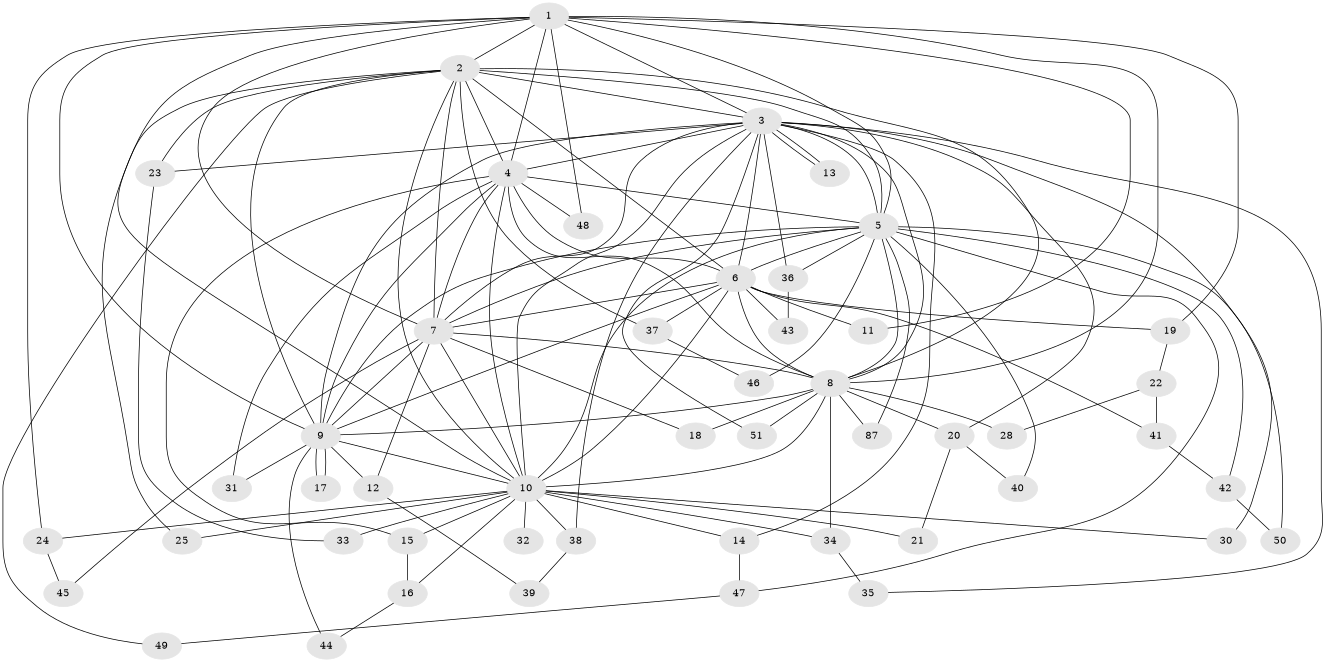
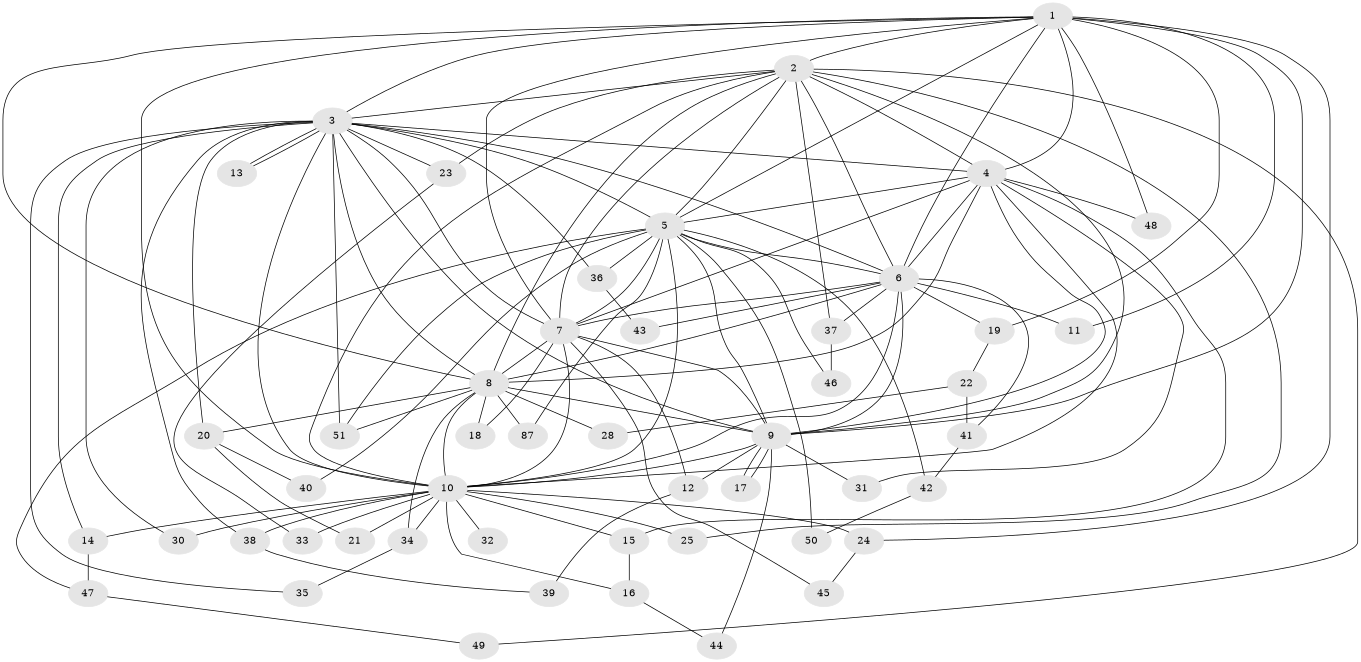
none -> (969, 144)
(898, 333) -> (472, 289)
